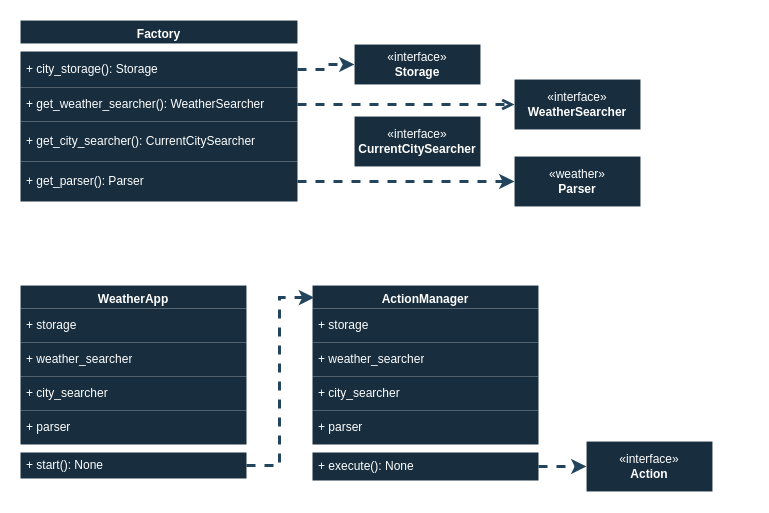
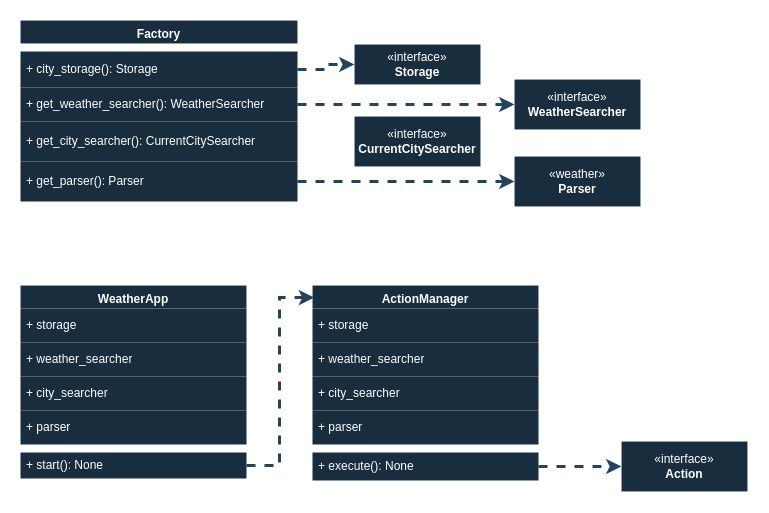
(504, 105) -> (502, 105)
(650, 467) -> (685, 467)
